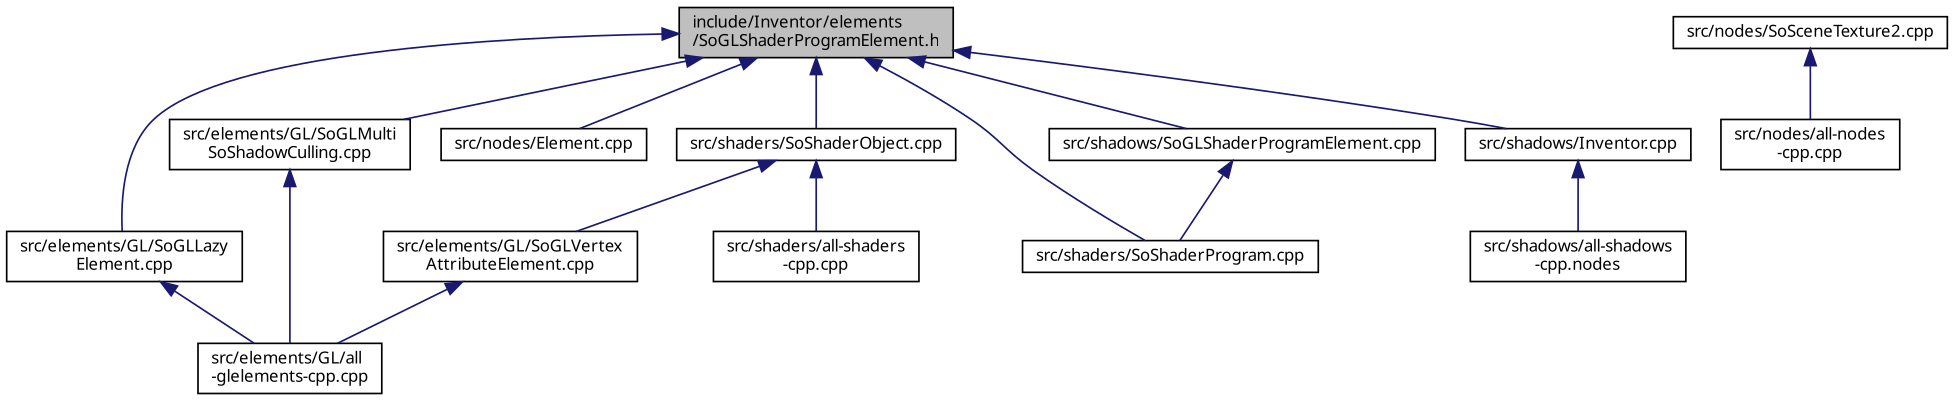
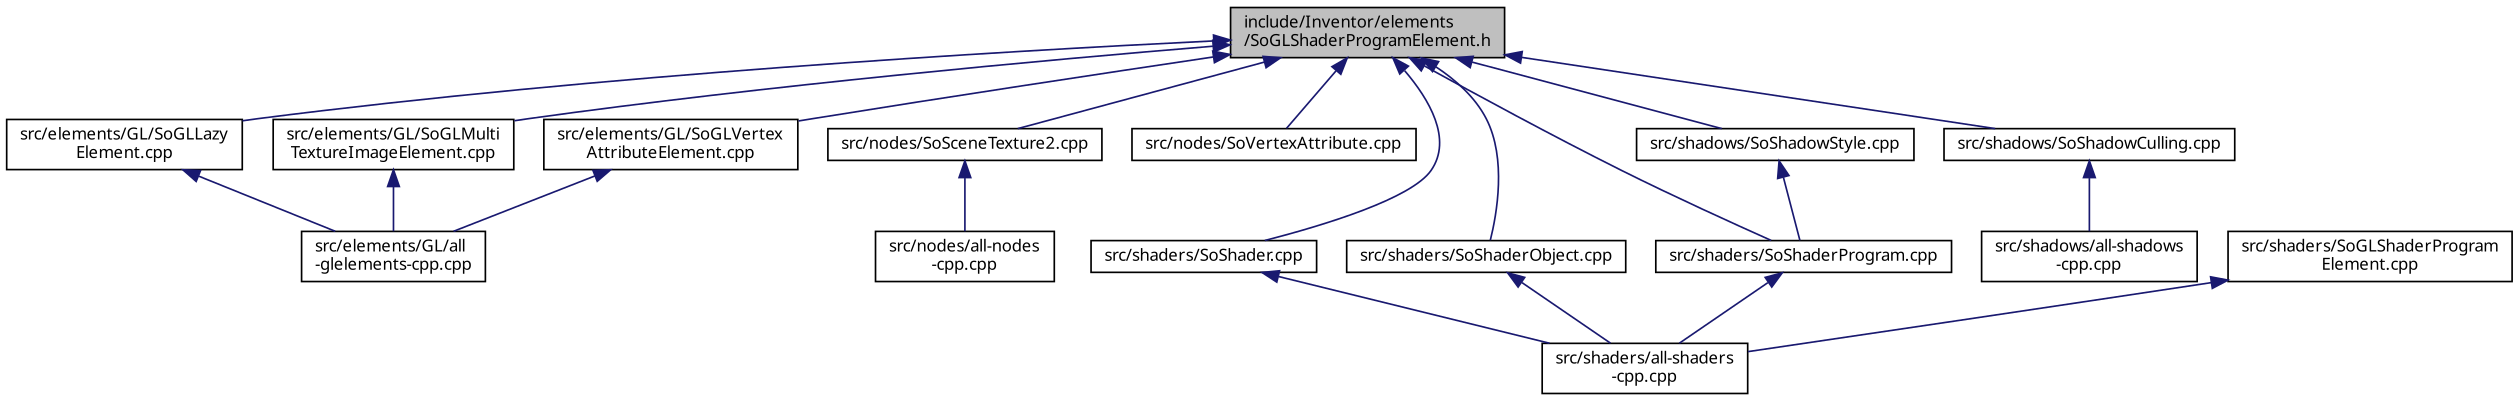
none -> (1141, 95)
(290, 145) -> (393, 145)
(544, 145) -> (1274, 145)
(1242, 145) -> (1775, 145)
(1578, 145) -> (2089, 145)
(668, 199) -> (1006, 88)
none -> (1204, 256)
(1578, 256) -> (2089, 256)
none -> (2370, 256)
none -> (1724, 313)
